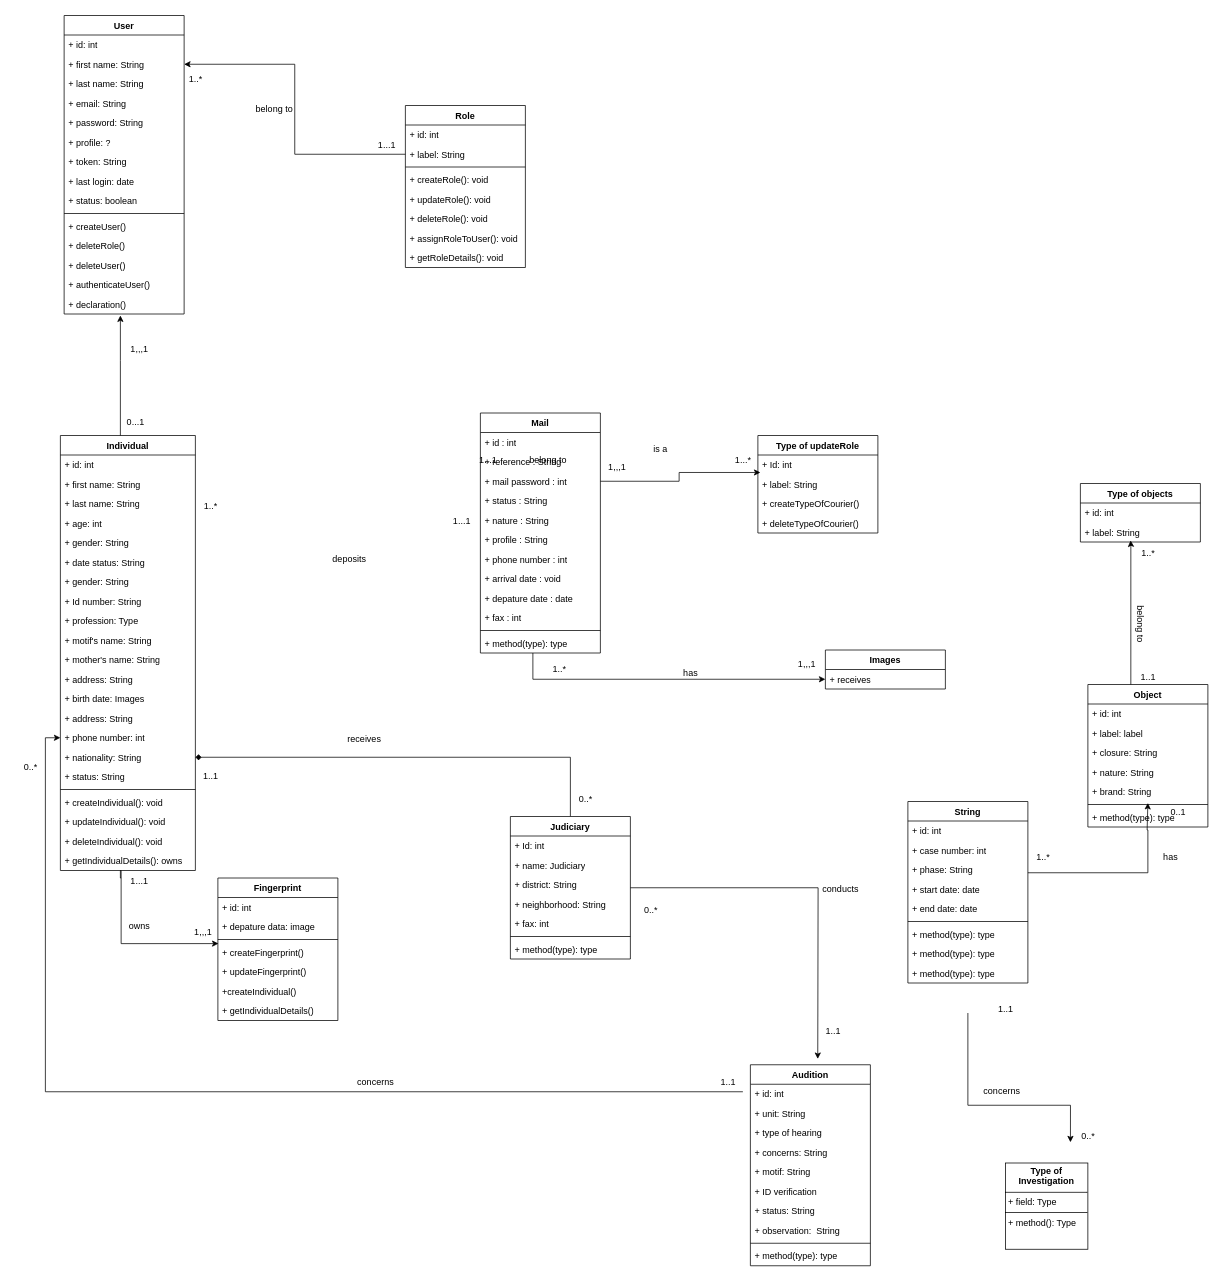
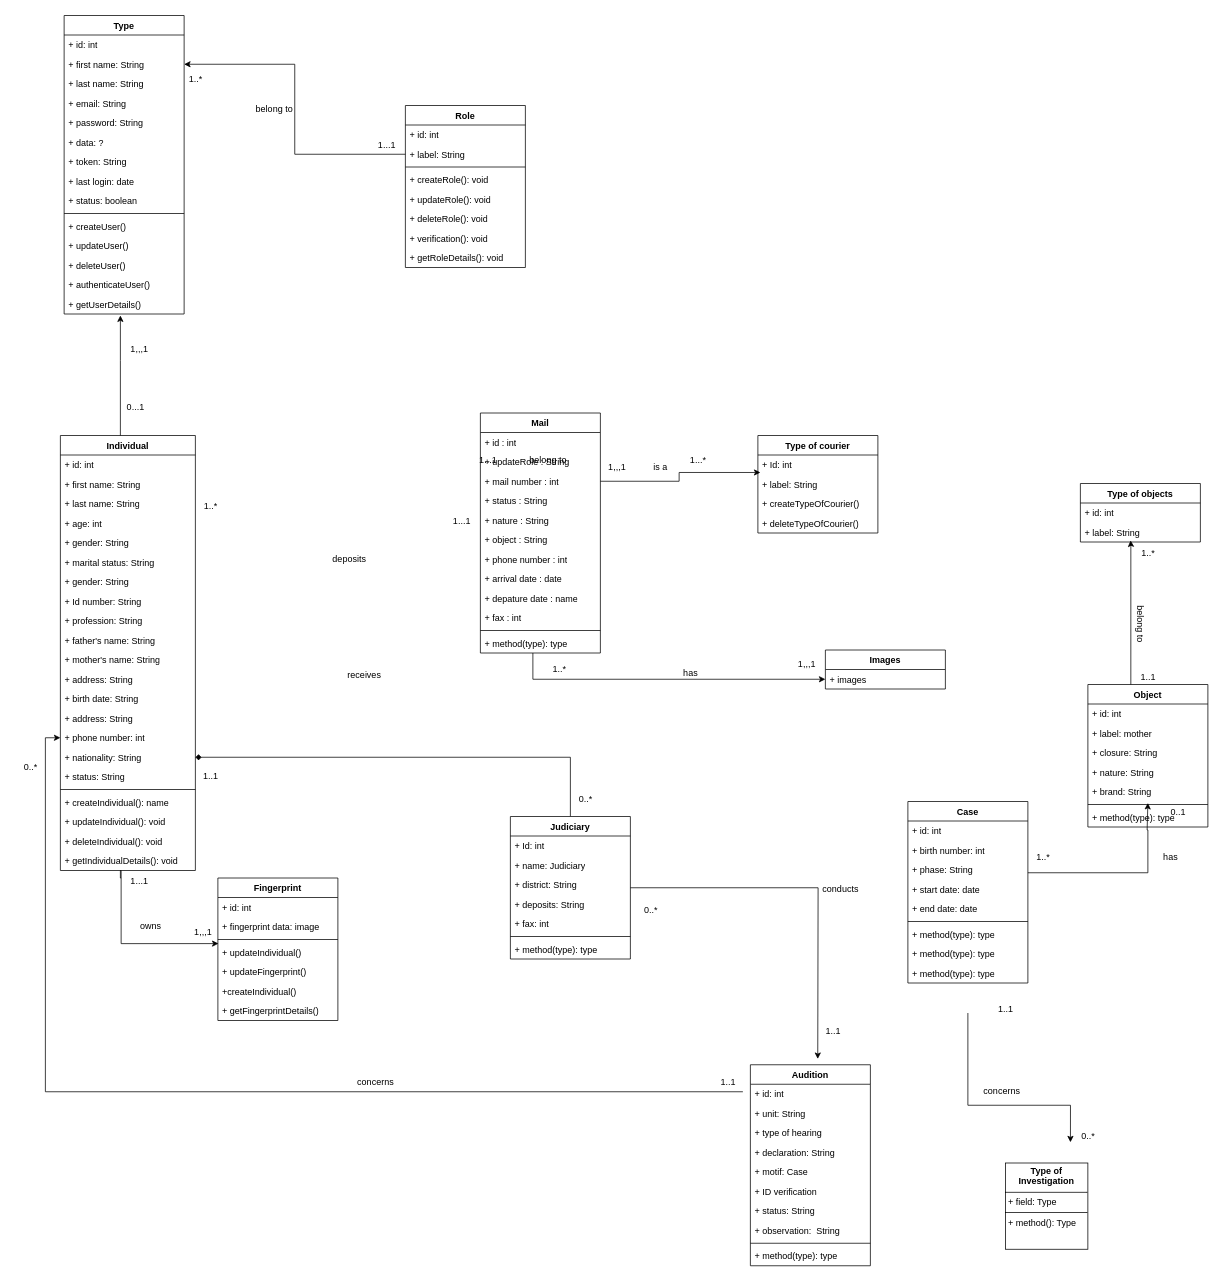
(124, 26) -> (124, 26)
(93, 143) -> (88, 143)
(466, 244) -> (457, 239)
(100, 247) -> (103, 247)
(103, 305) -> (110, 305)
(135, 423) -> (135, 408)
(818, 446) -> (818, 446)
(660, 449) -> (660, 468)
(743, 460) -> (698, 460)
(529, 463) -> (531, 463)
(528, 482) -> (523, 482)
(522, 541) -> (522, 541)
(112, 563) -> (117, 563)
(528, 580) -> (530, 580)
(534, 599) -> (534, 599)
(106, 622) -> (109, 622)
(112, 641) -> (116, 641)
(853, 680) -> (848, 680)
(109, 700) -> (108, 700)
(1119, 734) -> (1124, 734)
(364, 739) -> (364, 675)
(122, 803) -> (123, 803)
(968, 812) -> (968, 812)
(952, 851) -> (953, 851)
(129, 867) -> (129, 867)
(564, 905) -> (554, 905)
(139, 927) -> (150, 927)
(272, 928) -> (277, 928)
(272, 953) -> (268, 953)
(276, 1012) -> (279, 1017)
(796, 1153) -> (801, 1153)
(787, 1173) -> (783, 1173)
